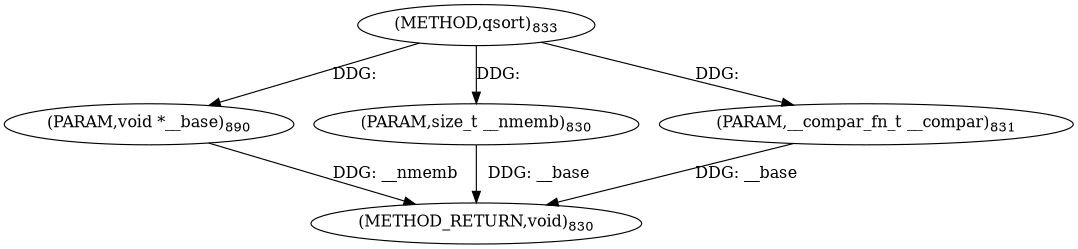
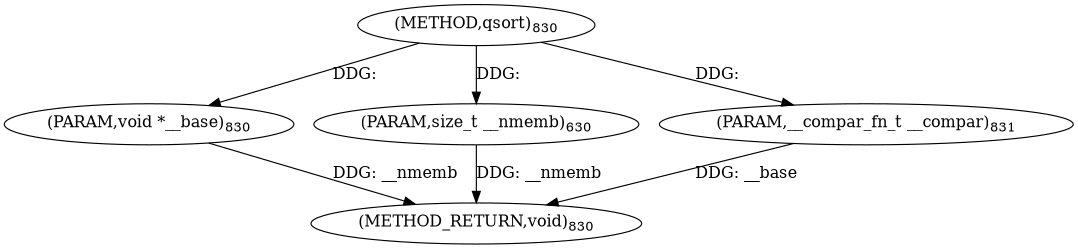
(545, 23) -> (545, 23)
(238, 123) -> (238, 123)
(579, 123) -> (579, 123)
(539, 174) -> (539, 174)
